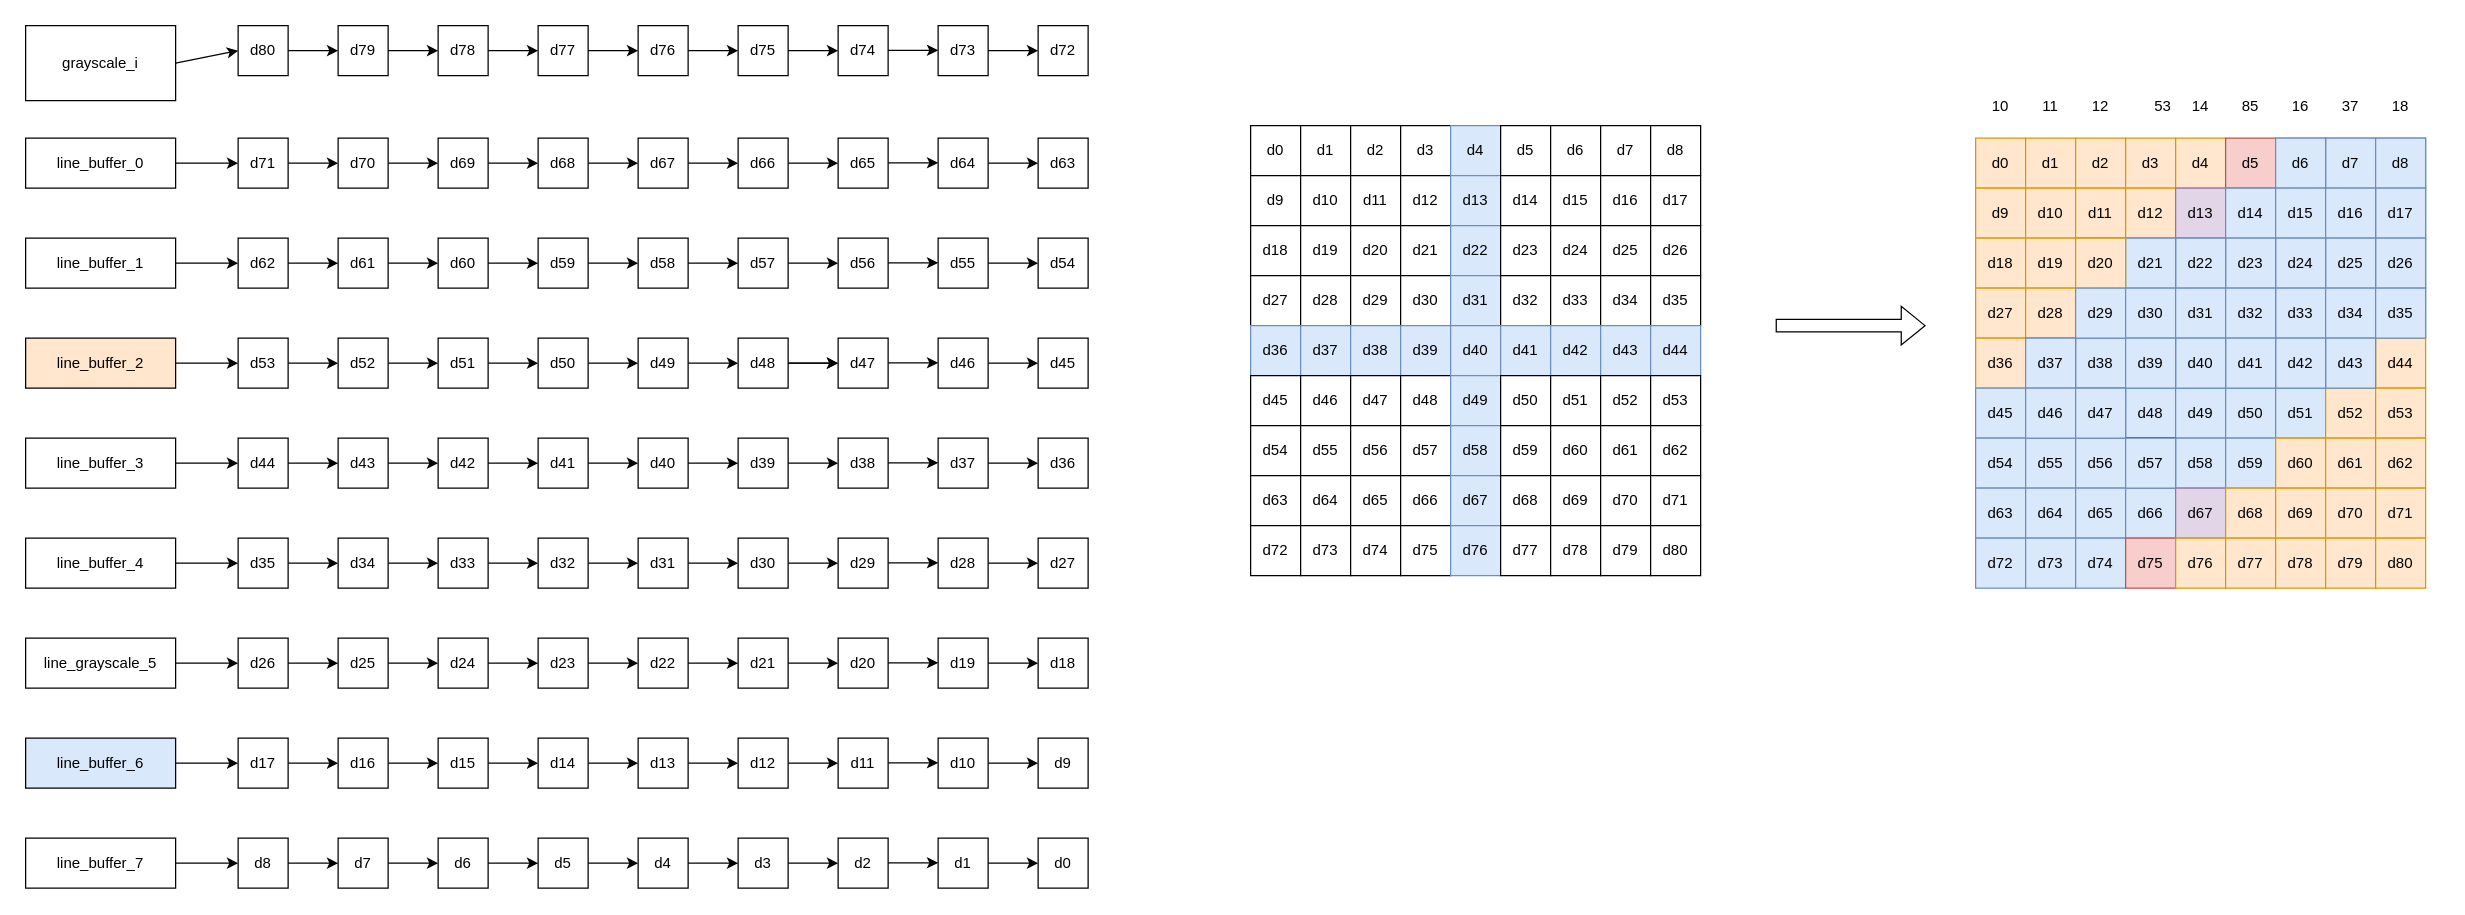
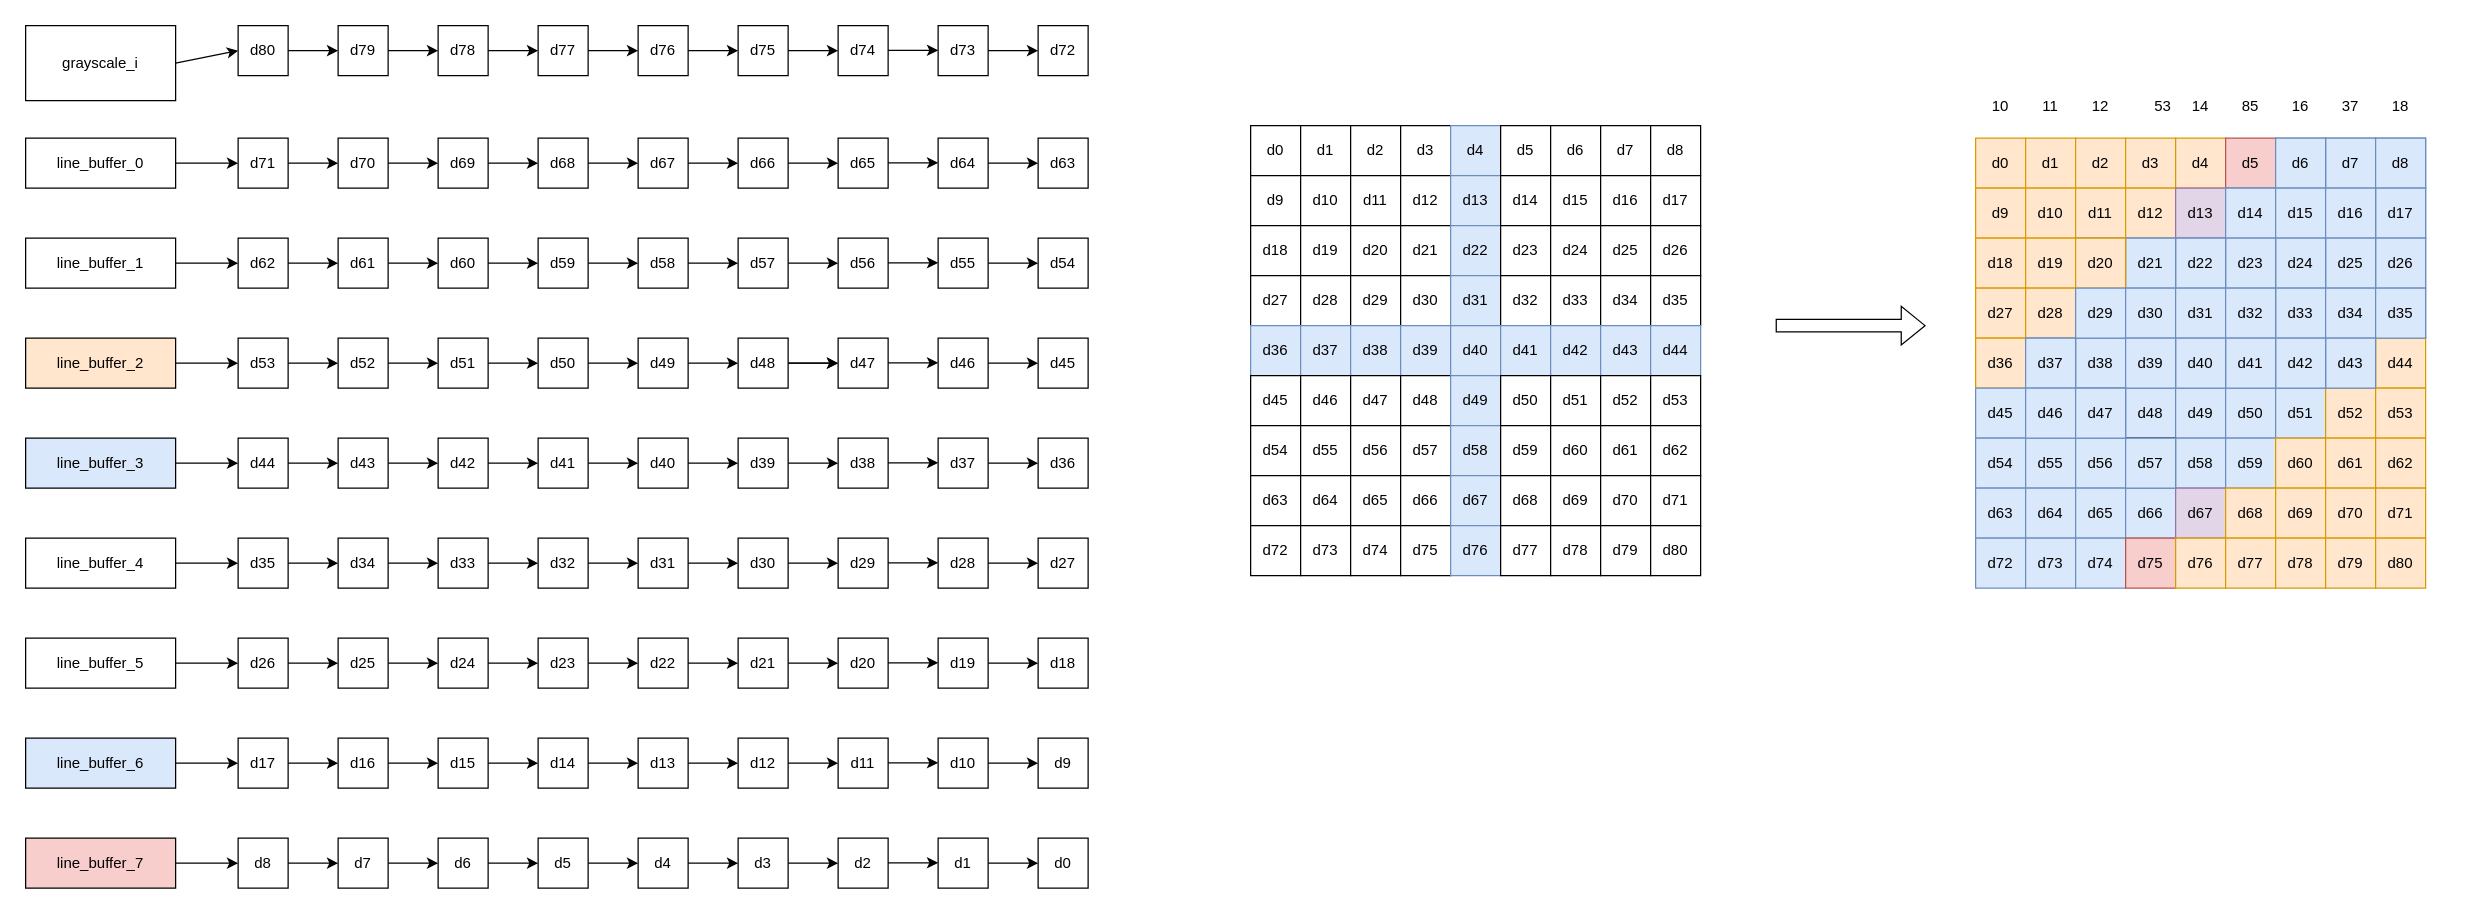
(101, 463) -> (101, 463)
(101, 663) -> (101, 663)
(101, 863) -> (101, 863)
